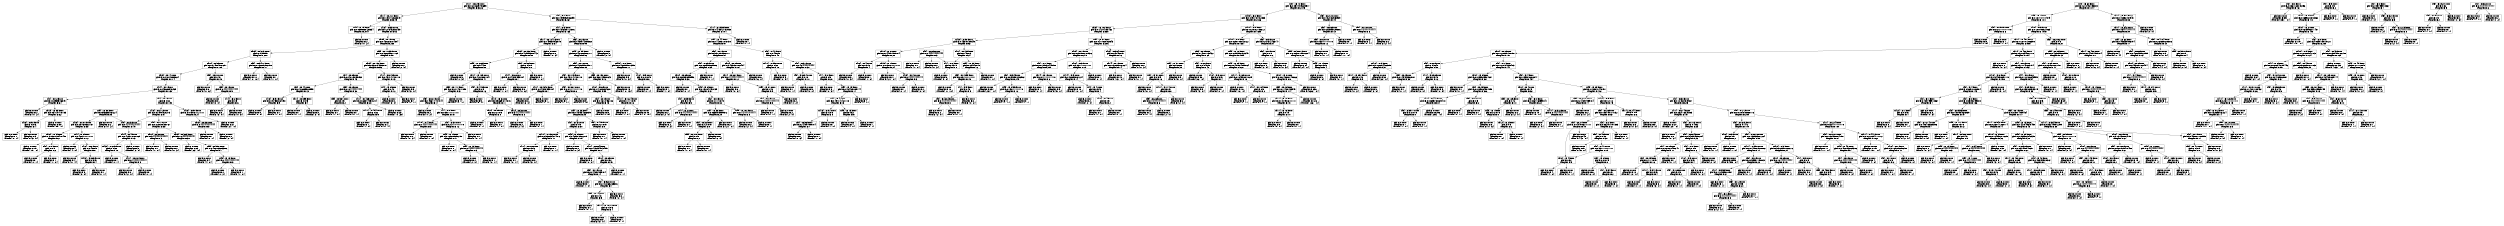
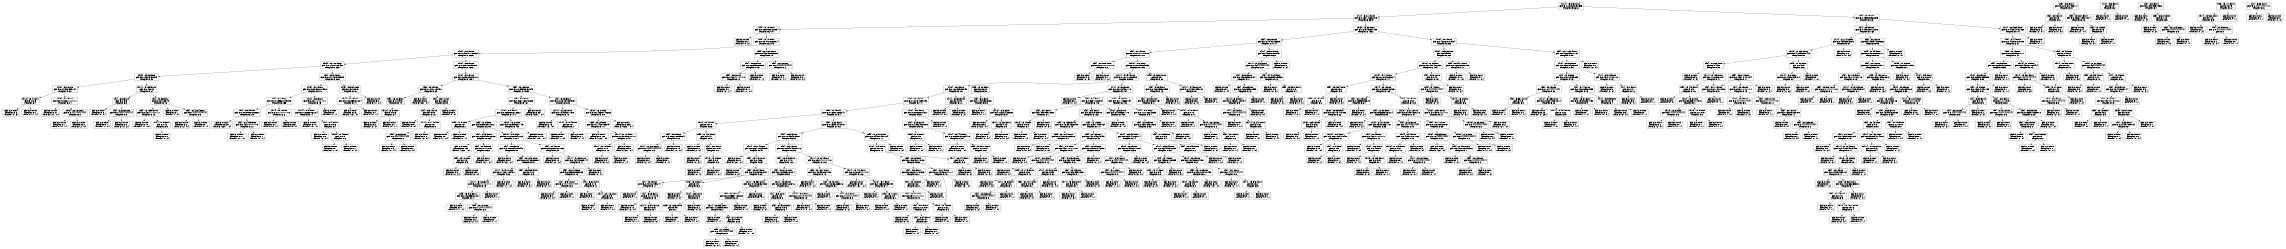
(2319, 12) -> (483, 118)
none -> (766, 35)
(1260, 35) -> none
(2312, 35) -> (512, 130)
none -> (1318, 36)
(941, 59) -> (121, 106)
(1466, 60) -> (956, 94)
(1200, 71) -> (426, 95)
(1391, 71) -> (991, 107)
none -> (1359, 83)
(1984, 83) -> (1104, 107)
none -> (521, 94)
(444, 95) -> (1728, 83)
(956, 95) -> (177, 107)
(1600, 95) -> (877, 142)
(1631, 113) -> (959, 160)
(1958, 118) -> none
(2033, 119) -> (1146, 142)
(1736, 130) -> none
none -> (624, 148)
(1947, 148) -> (2220, 30)
(1676, 172) -> (673, 208)
